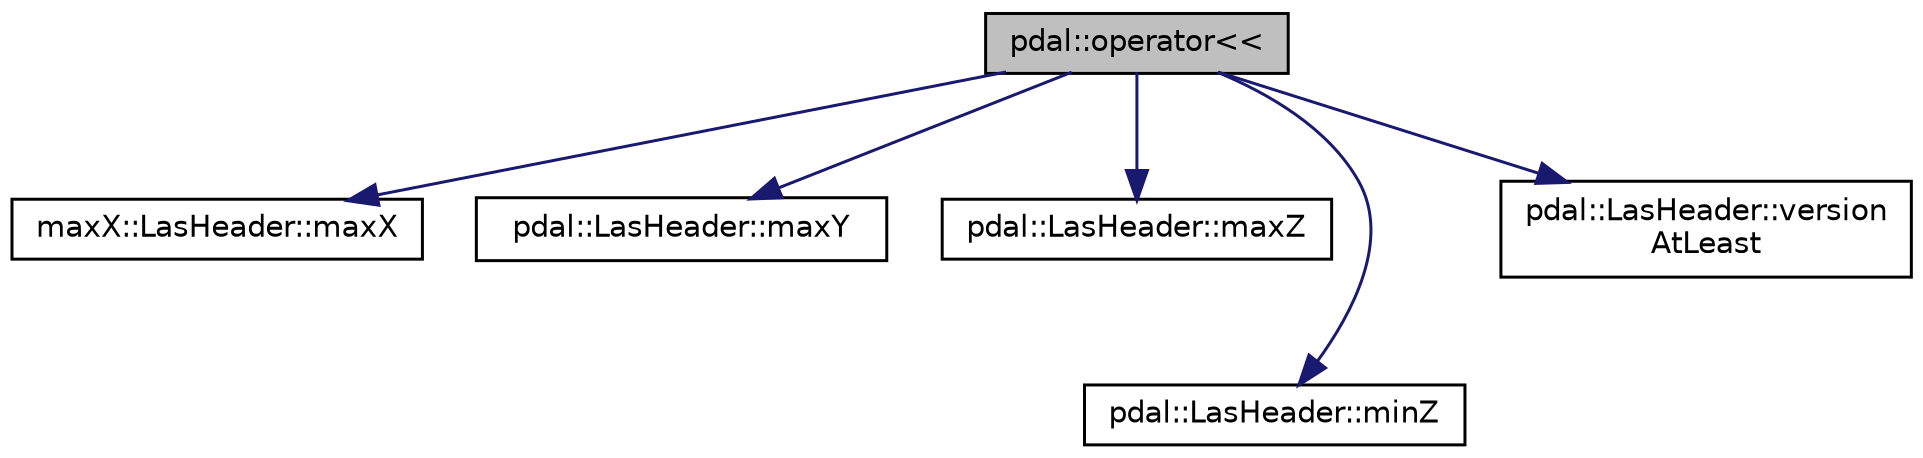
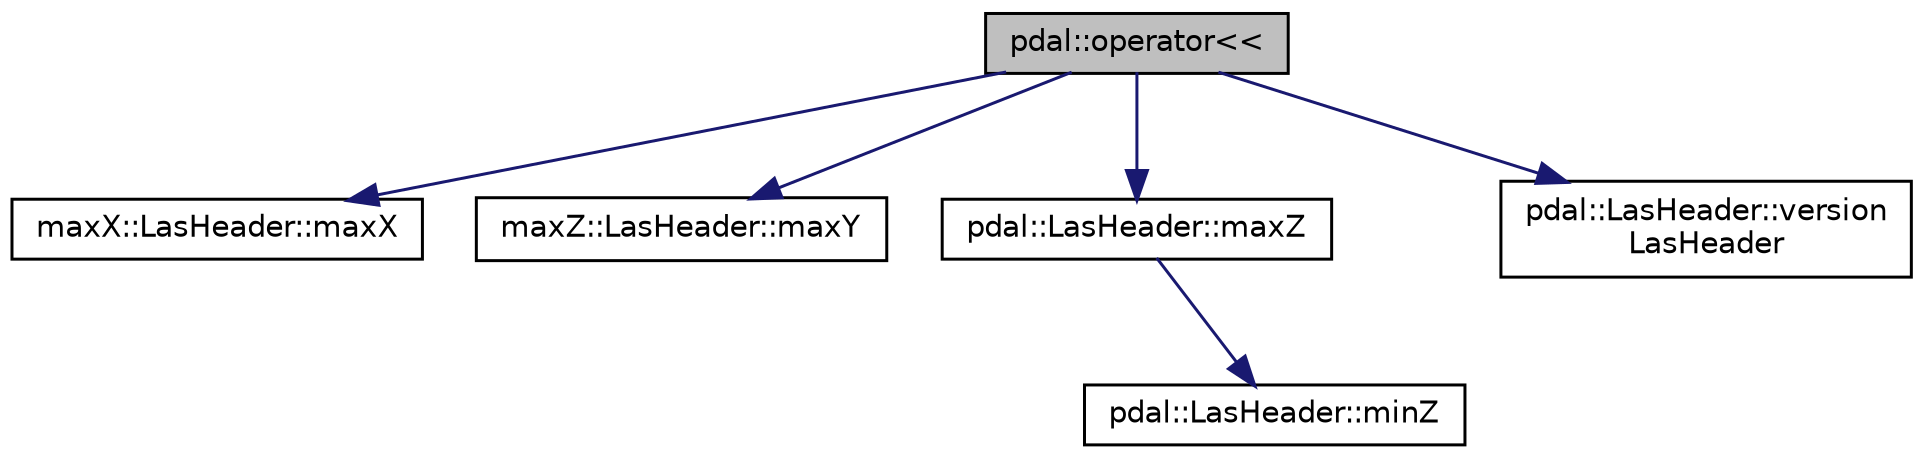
(1361, 187) -> (1196, 310)
(682, 229) -> (682, 229)
(1706, 229) -> (1706, 229)
